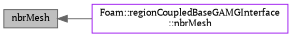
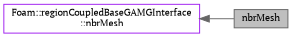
(80, 19) -> (222, 19)
